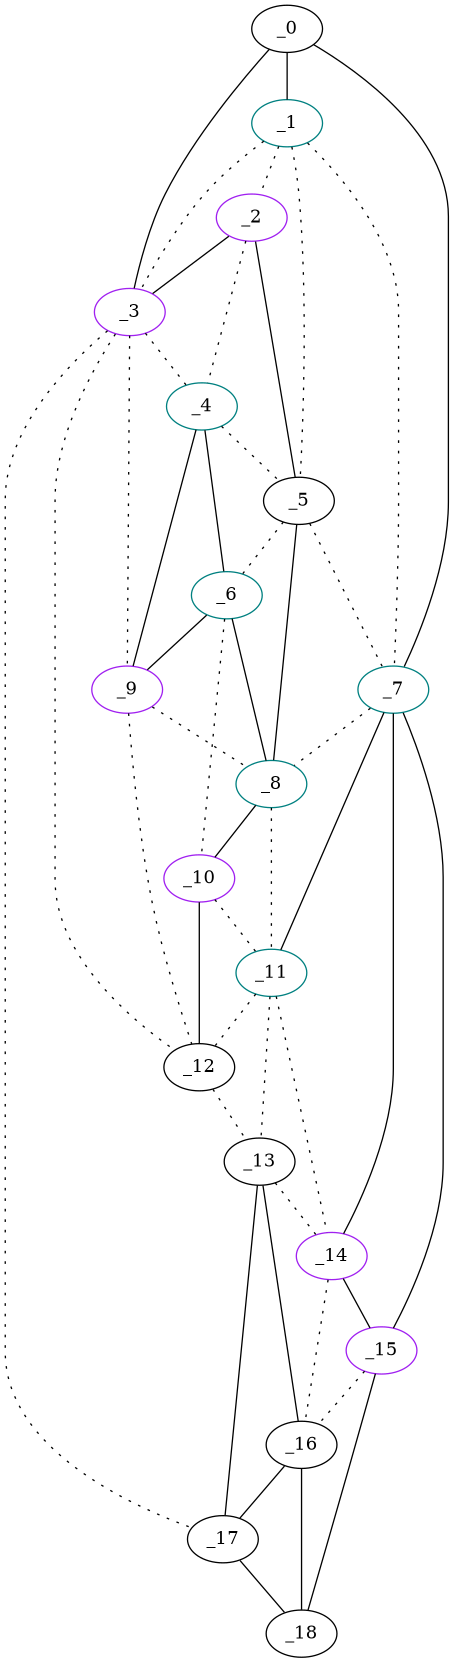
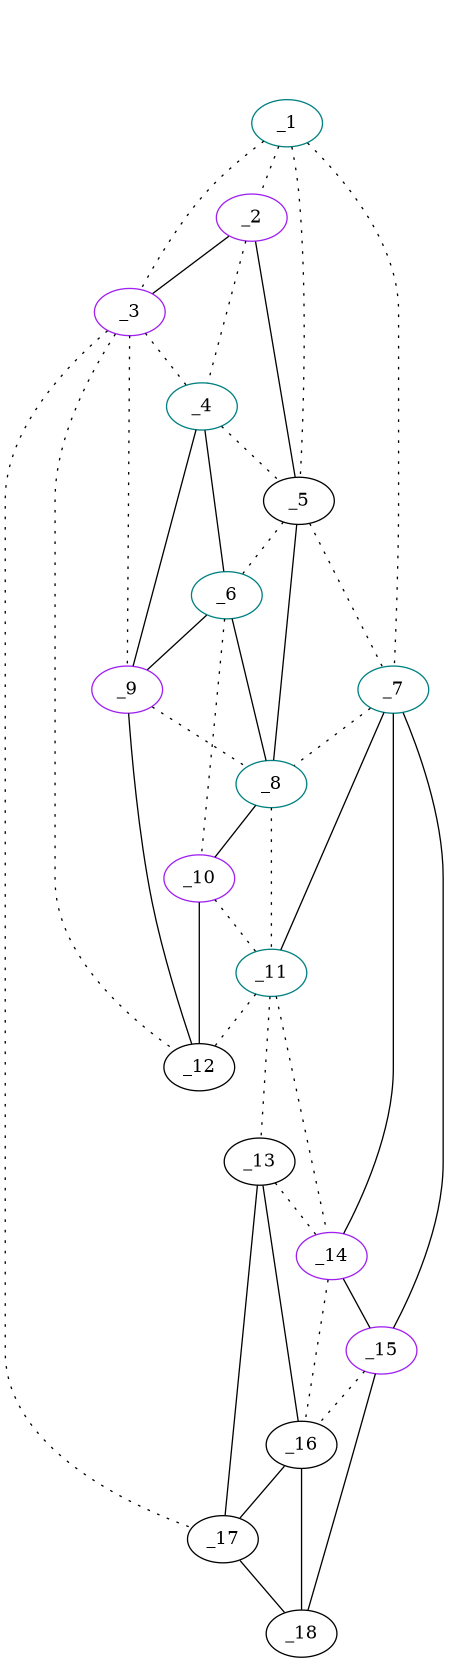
(287, 29) -> none
(148, 881) -> (148, 881)
(229, 1114) -> none
